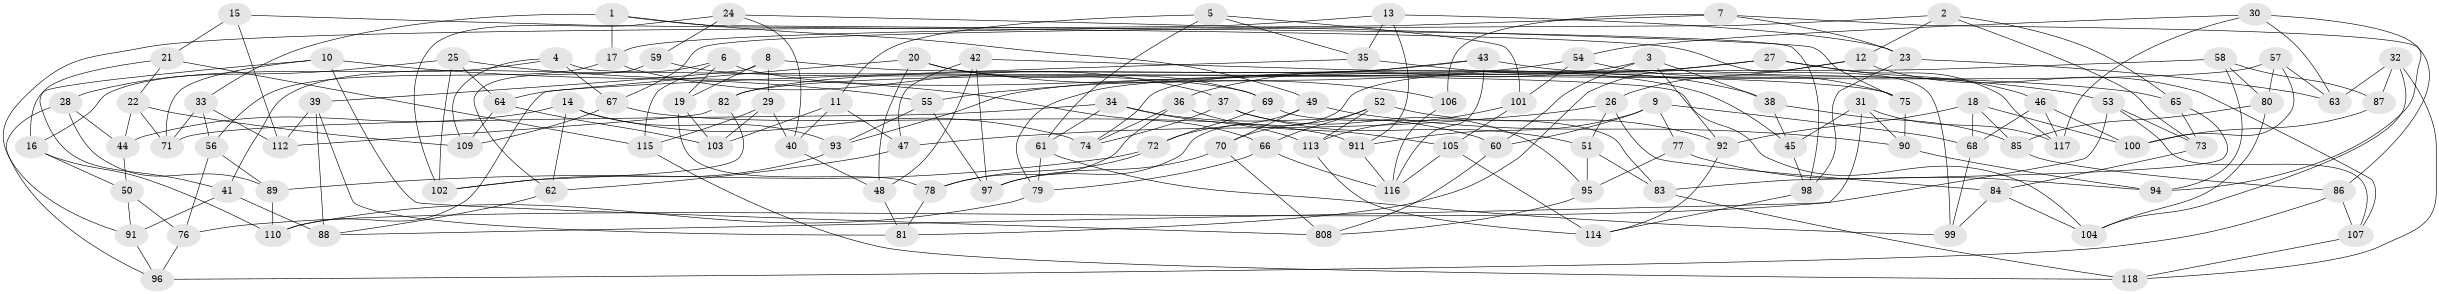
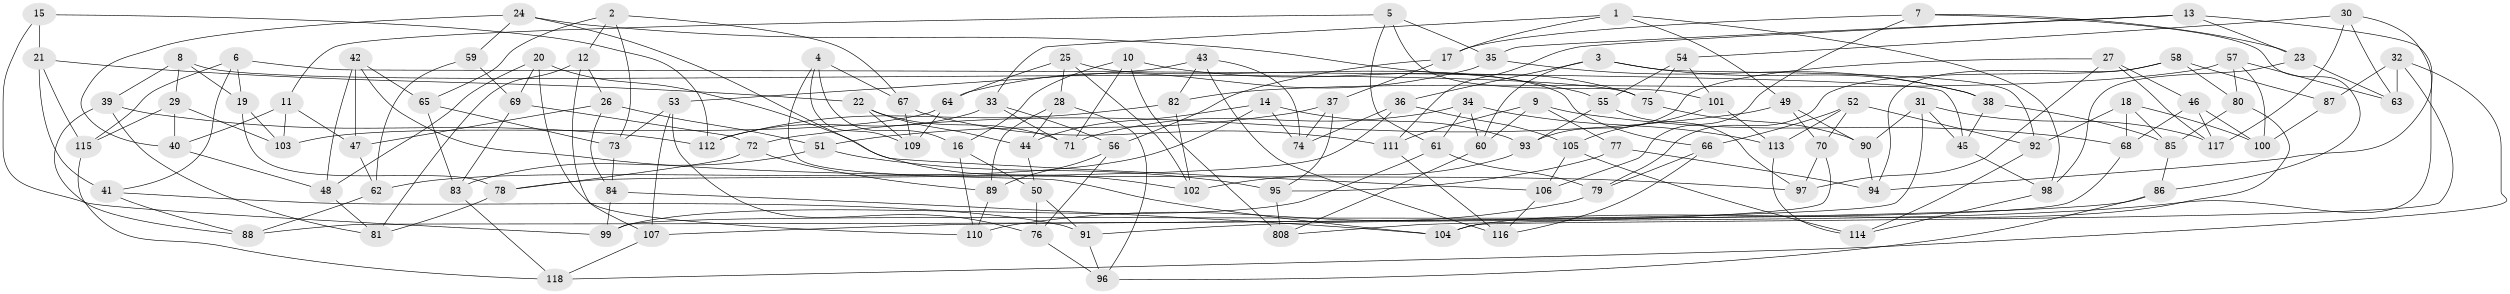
(1357, 147) -> (1391, 147)
(1421, 169) -> (1556, 171)
